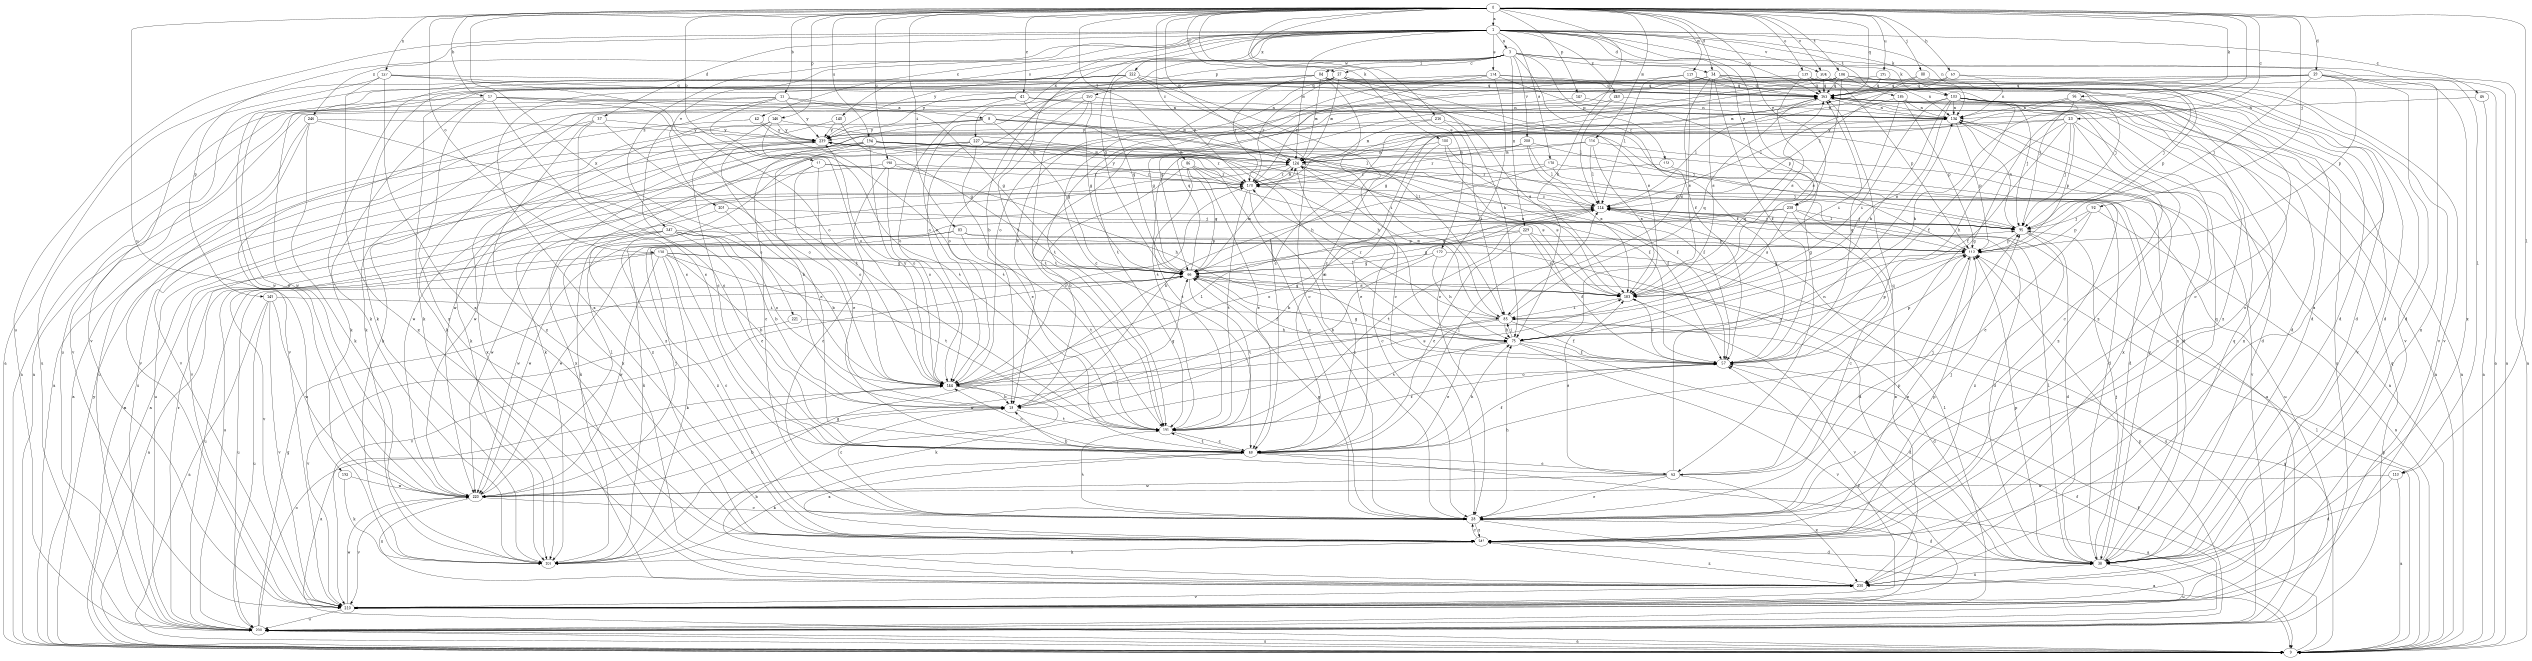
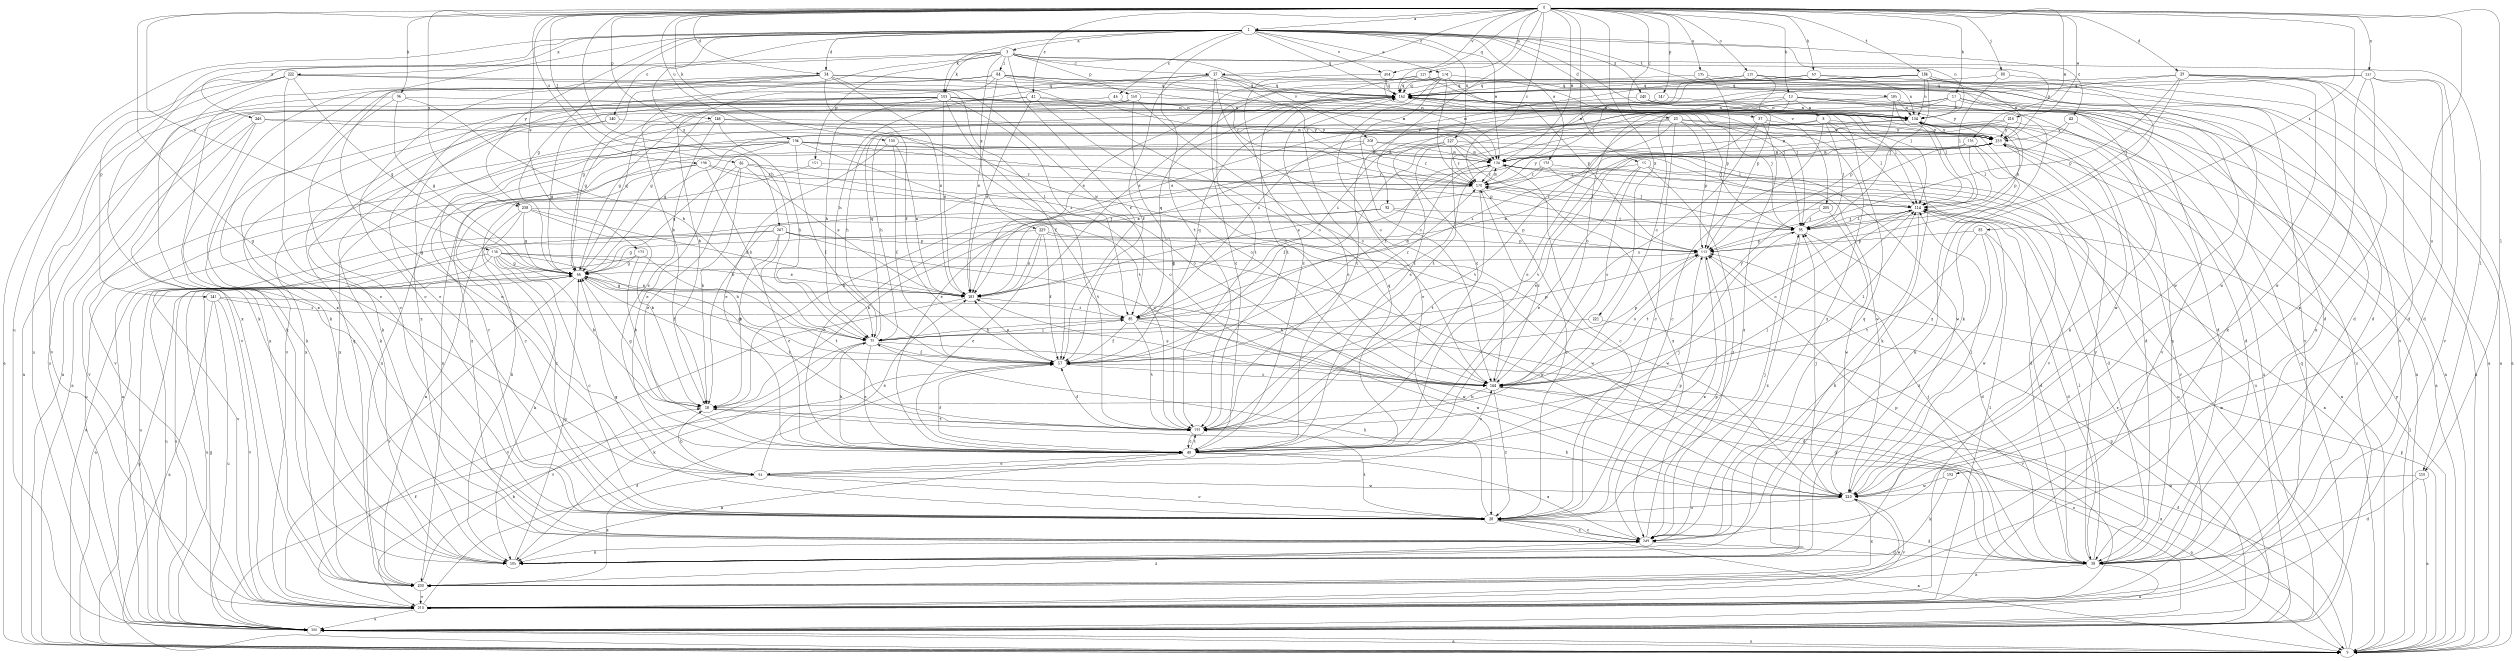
(1386, 218) -> (1346, 277)
(1241, 226) -> none
(1382, 320) -> (1571, 351)
